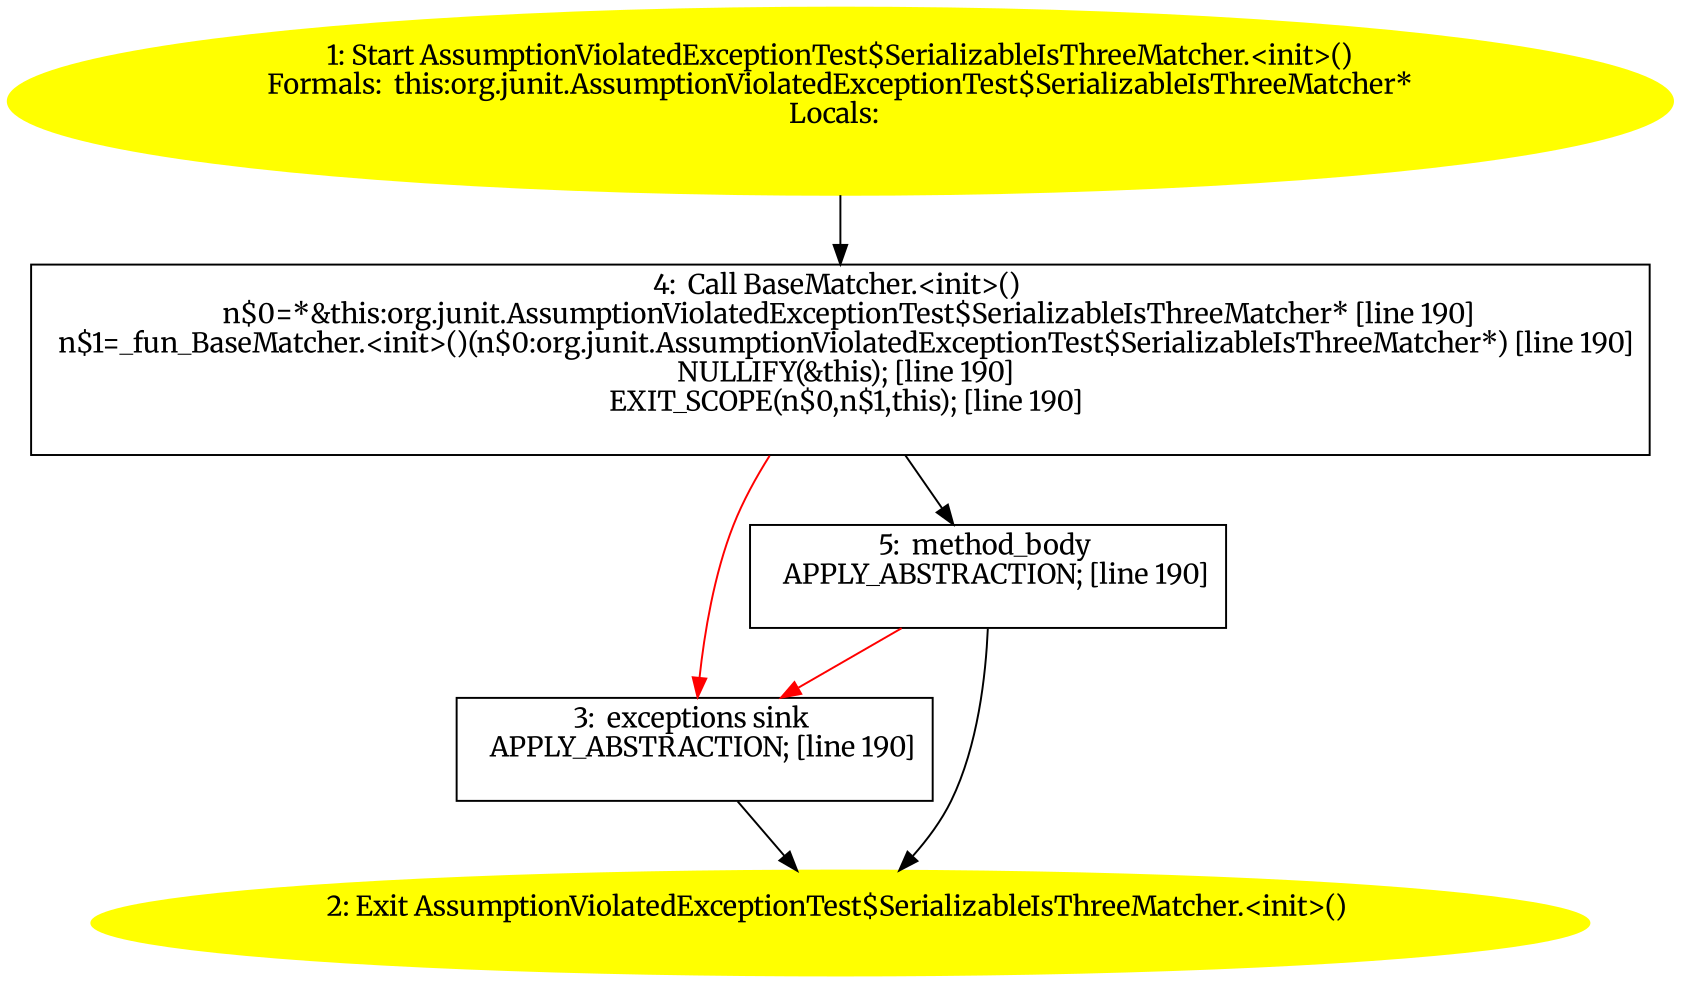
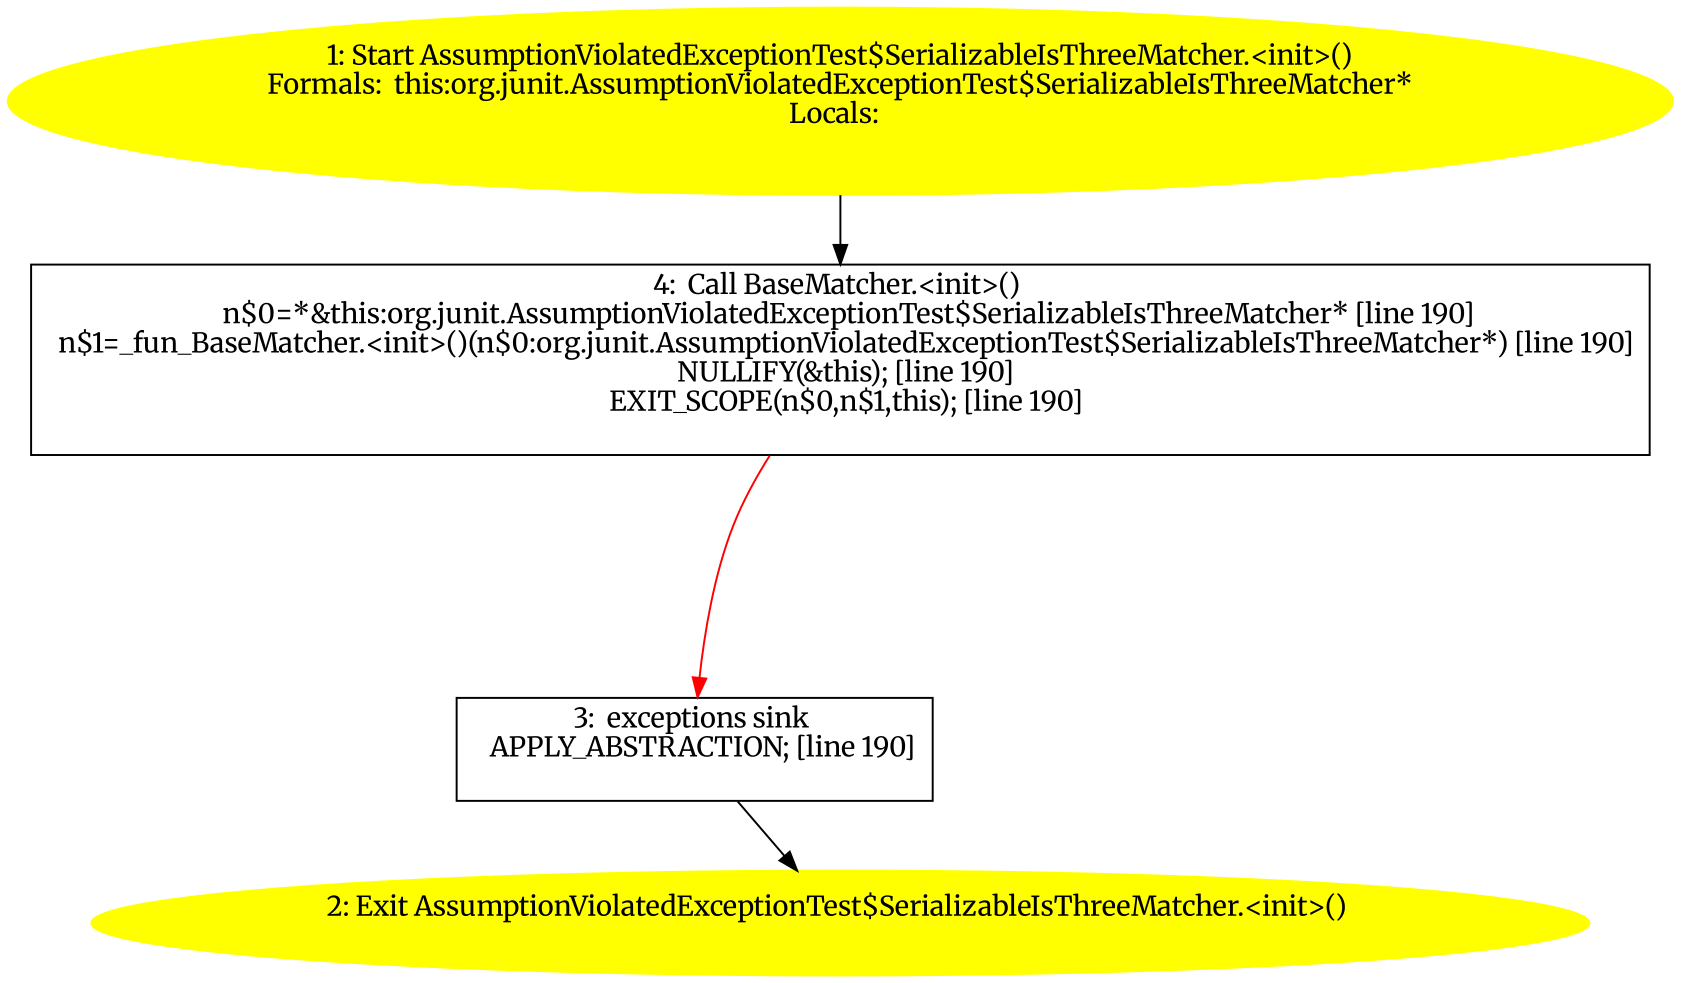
(988, 576) -> none
